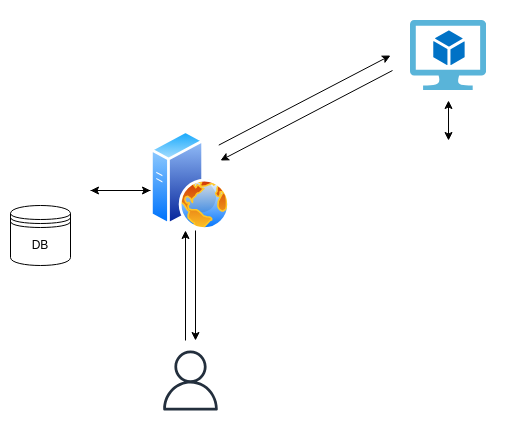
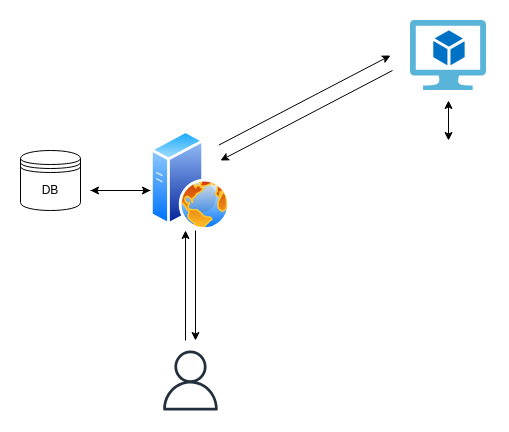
(41, 236) -> (51, 181)
